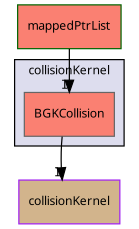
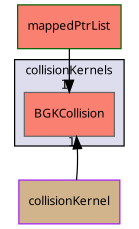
(69, 71) -> (69, 71)
(61, 154) -> (77, 164)
